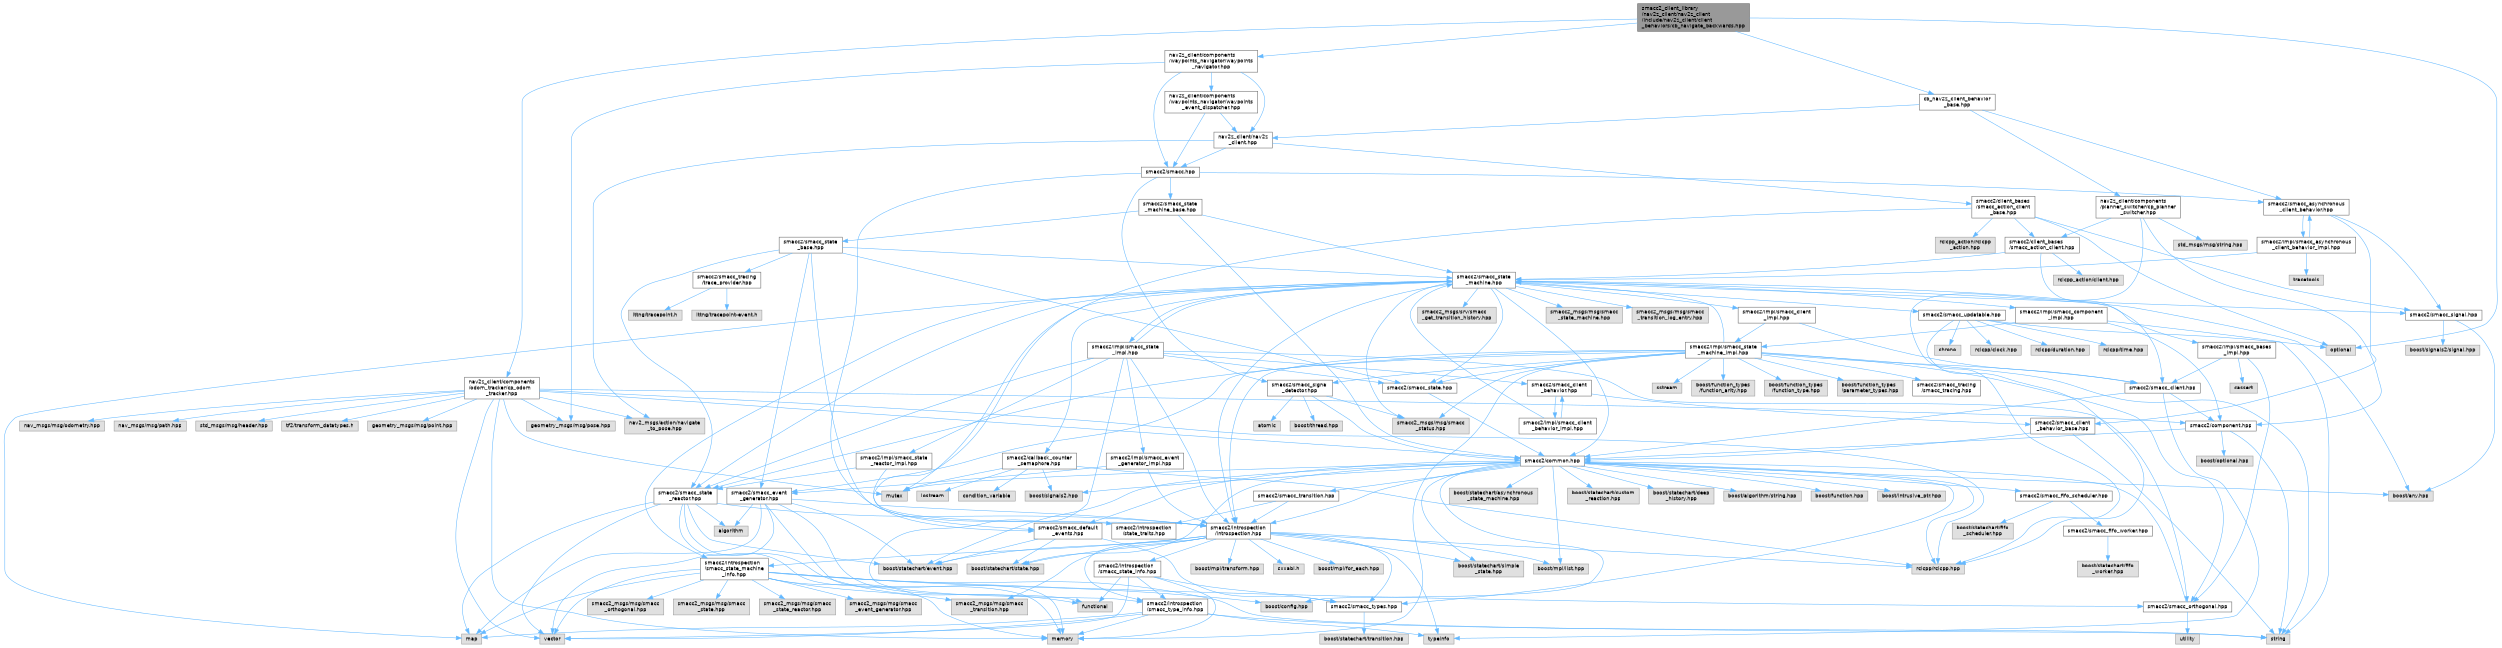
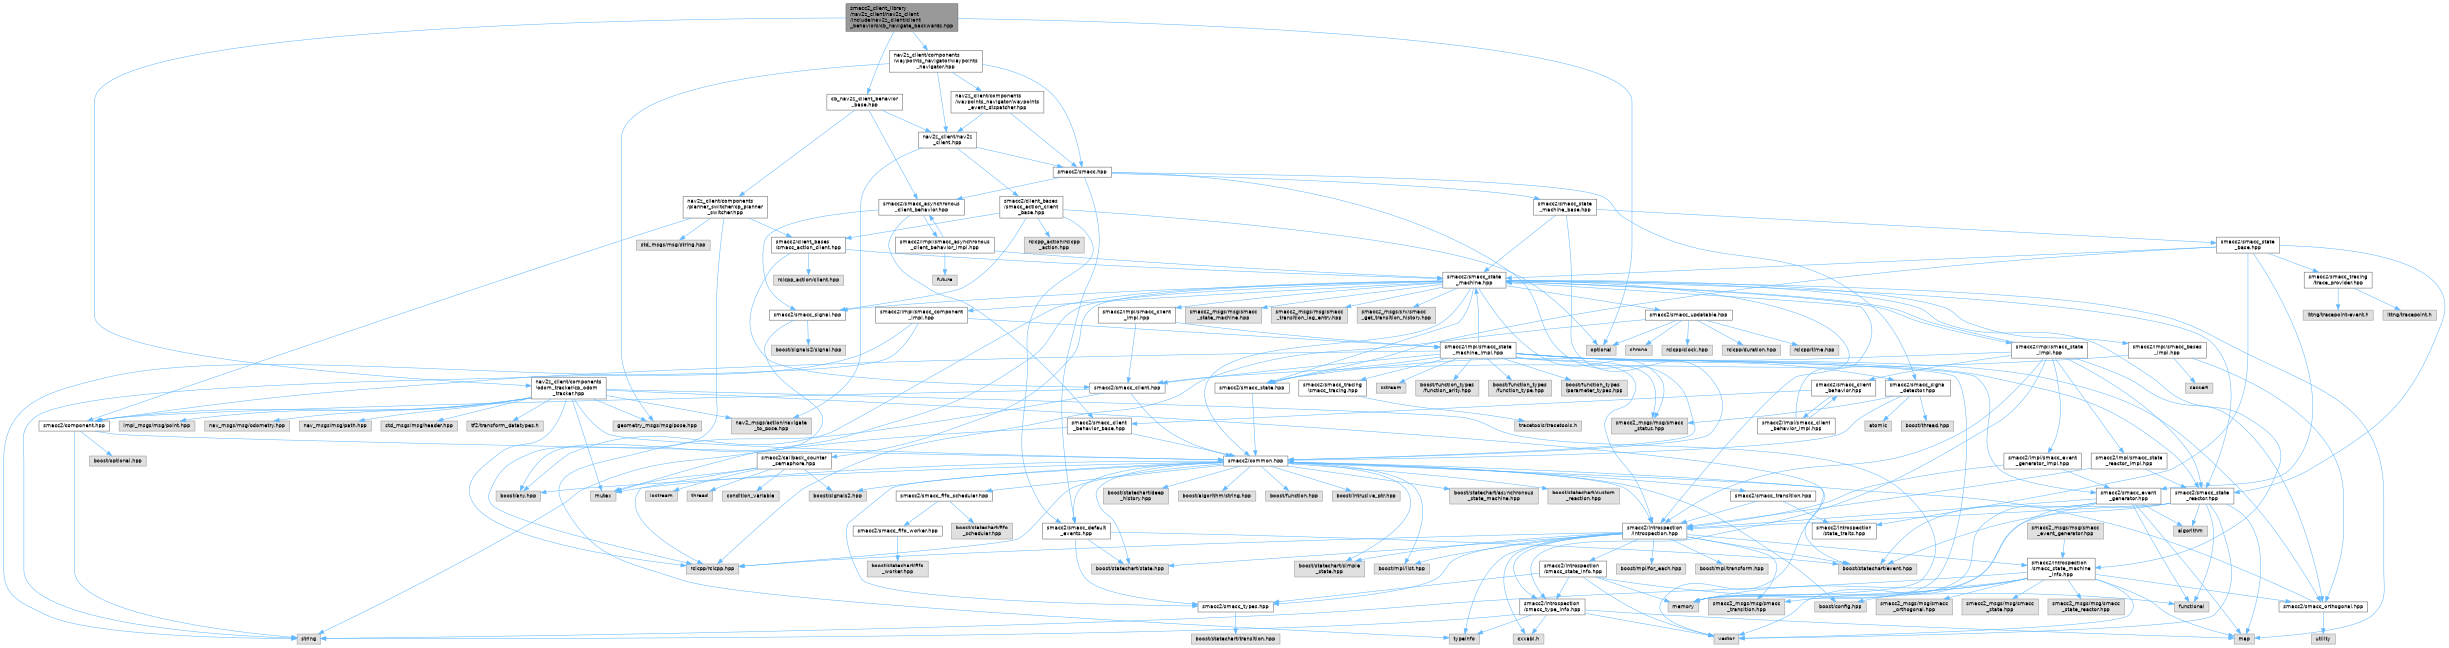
(2306, 280) -> (945, 280)
none -> (1548, 336)
(412, 426) -> (157, 426)
none -> (1548, 426)
none -> (700, 496)
(812, 589) -> (2064, 546)
(1116, 624) -> (1541, 622)
